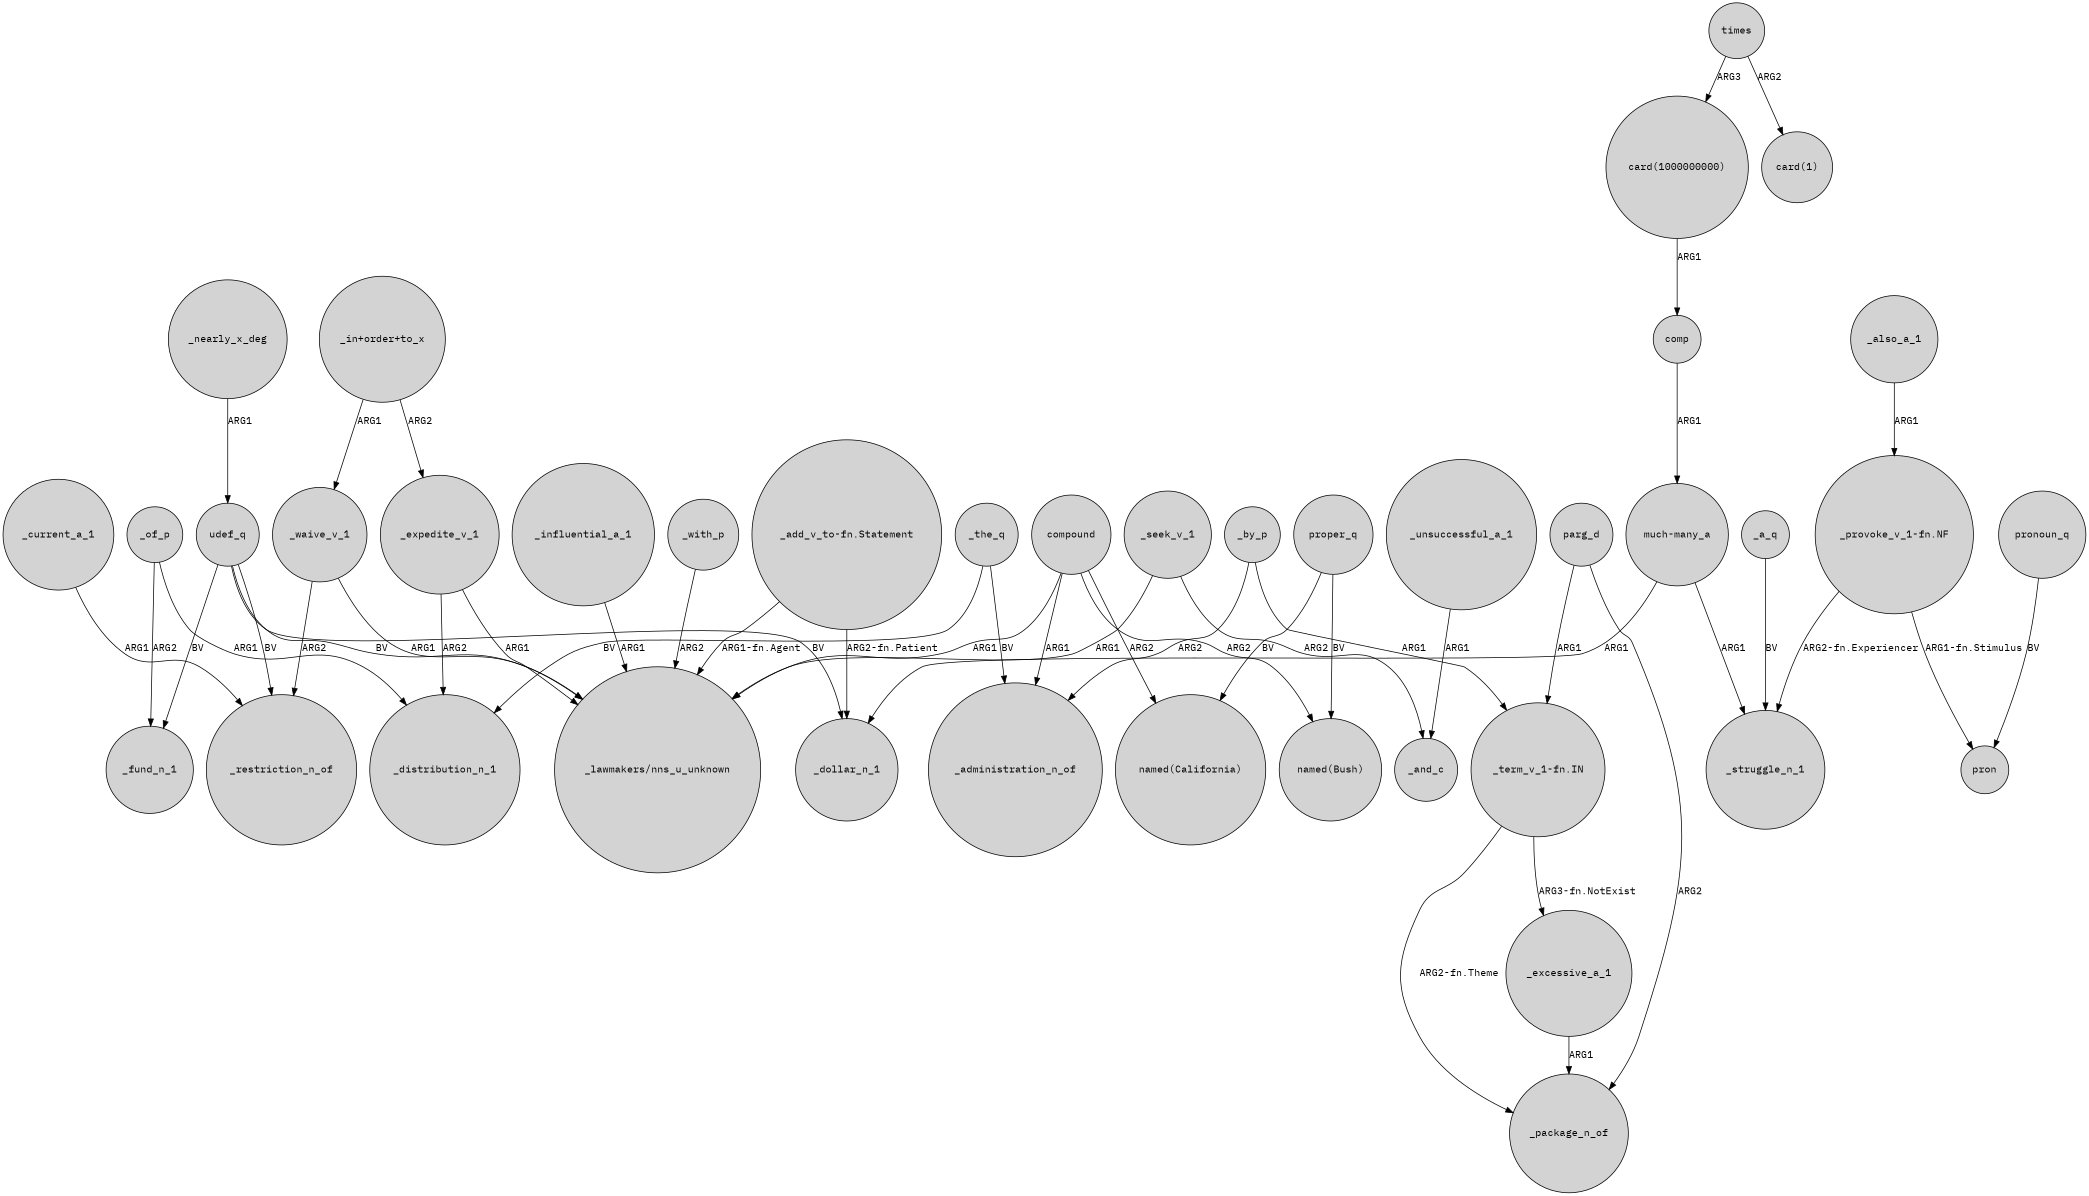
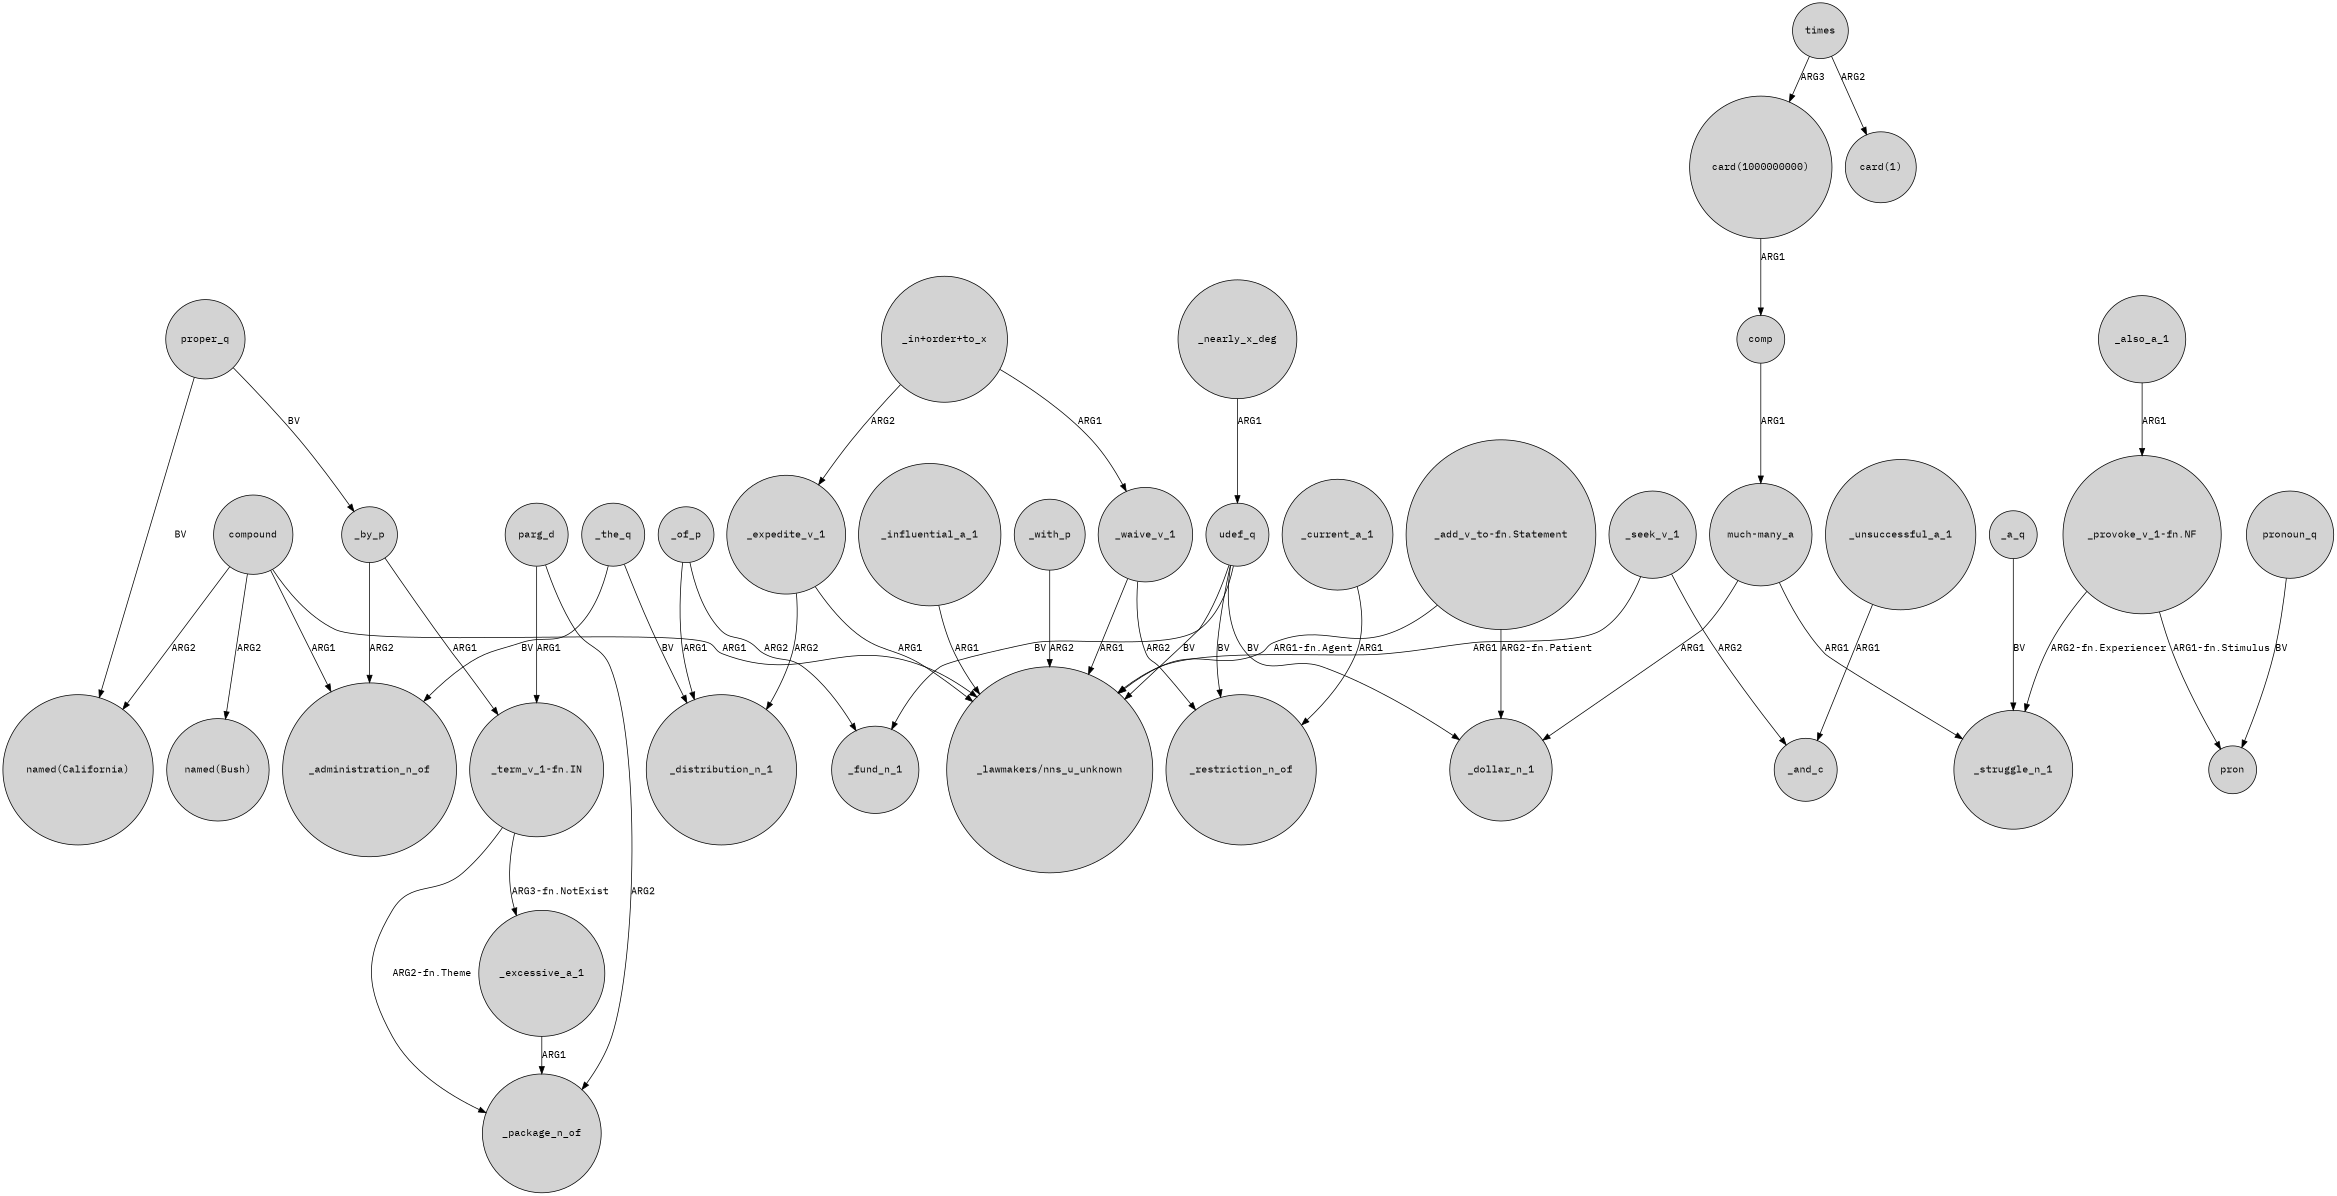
(1332, 646) -> (295, 434)
